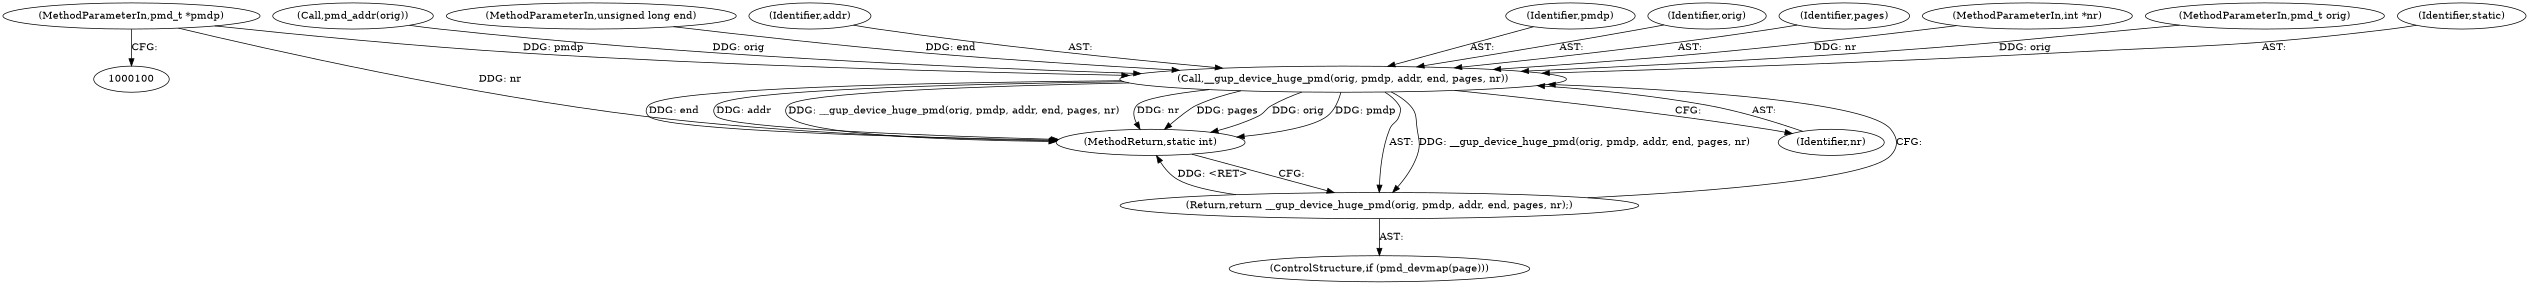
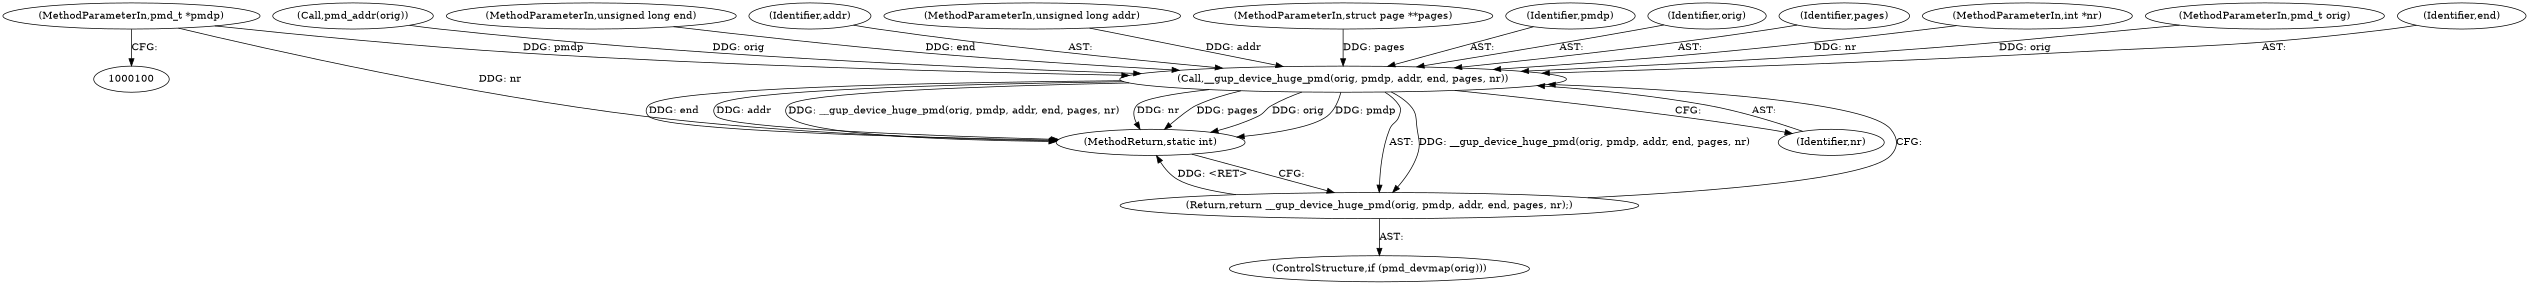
none -> (1032, 16)
none -> (1343, 16)
(2462, 16) -> (2462, 16)
(1379, 269) -> (1379, 269)
